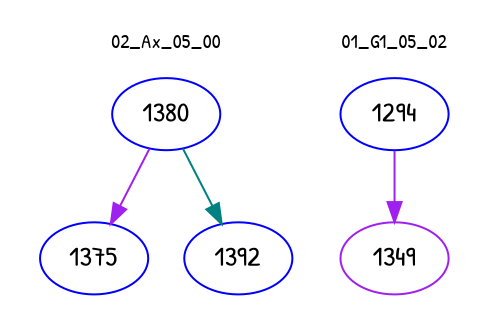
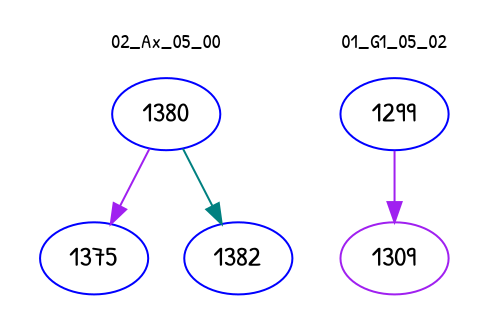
(395, 114) -> (395, 114)
(238, 258) -> (238, 258)
(395, 258) -> (395, 258)
